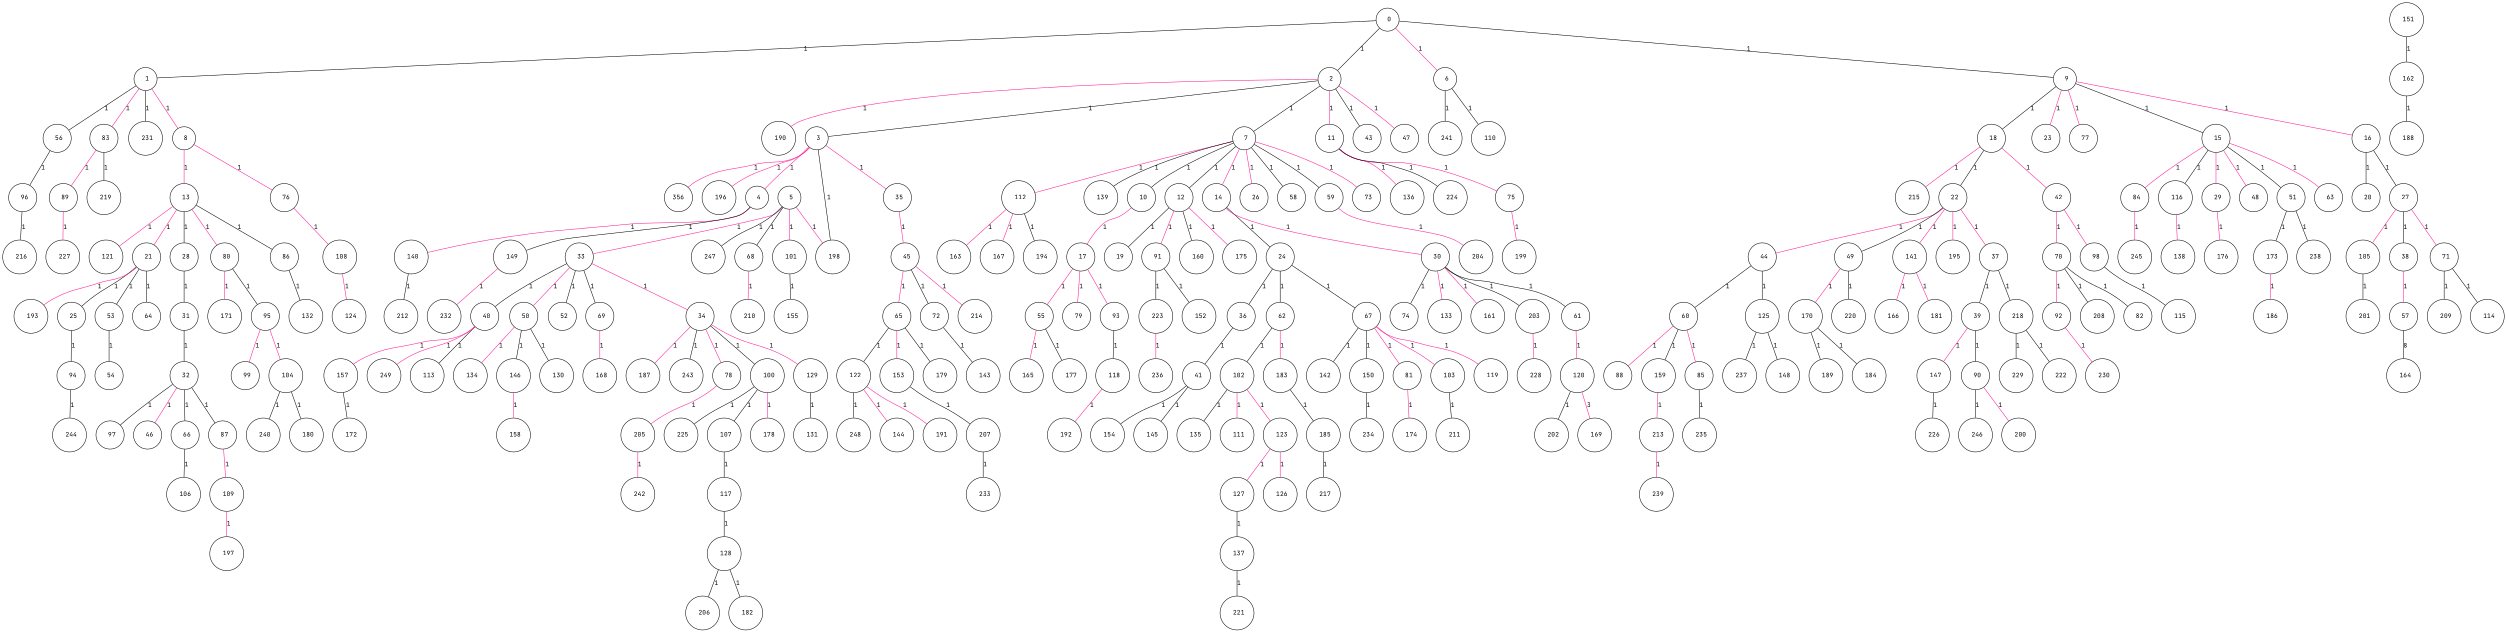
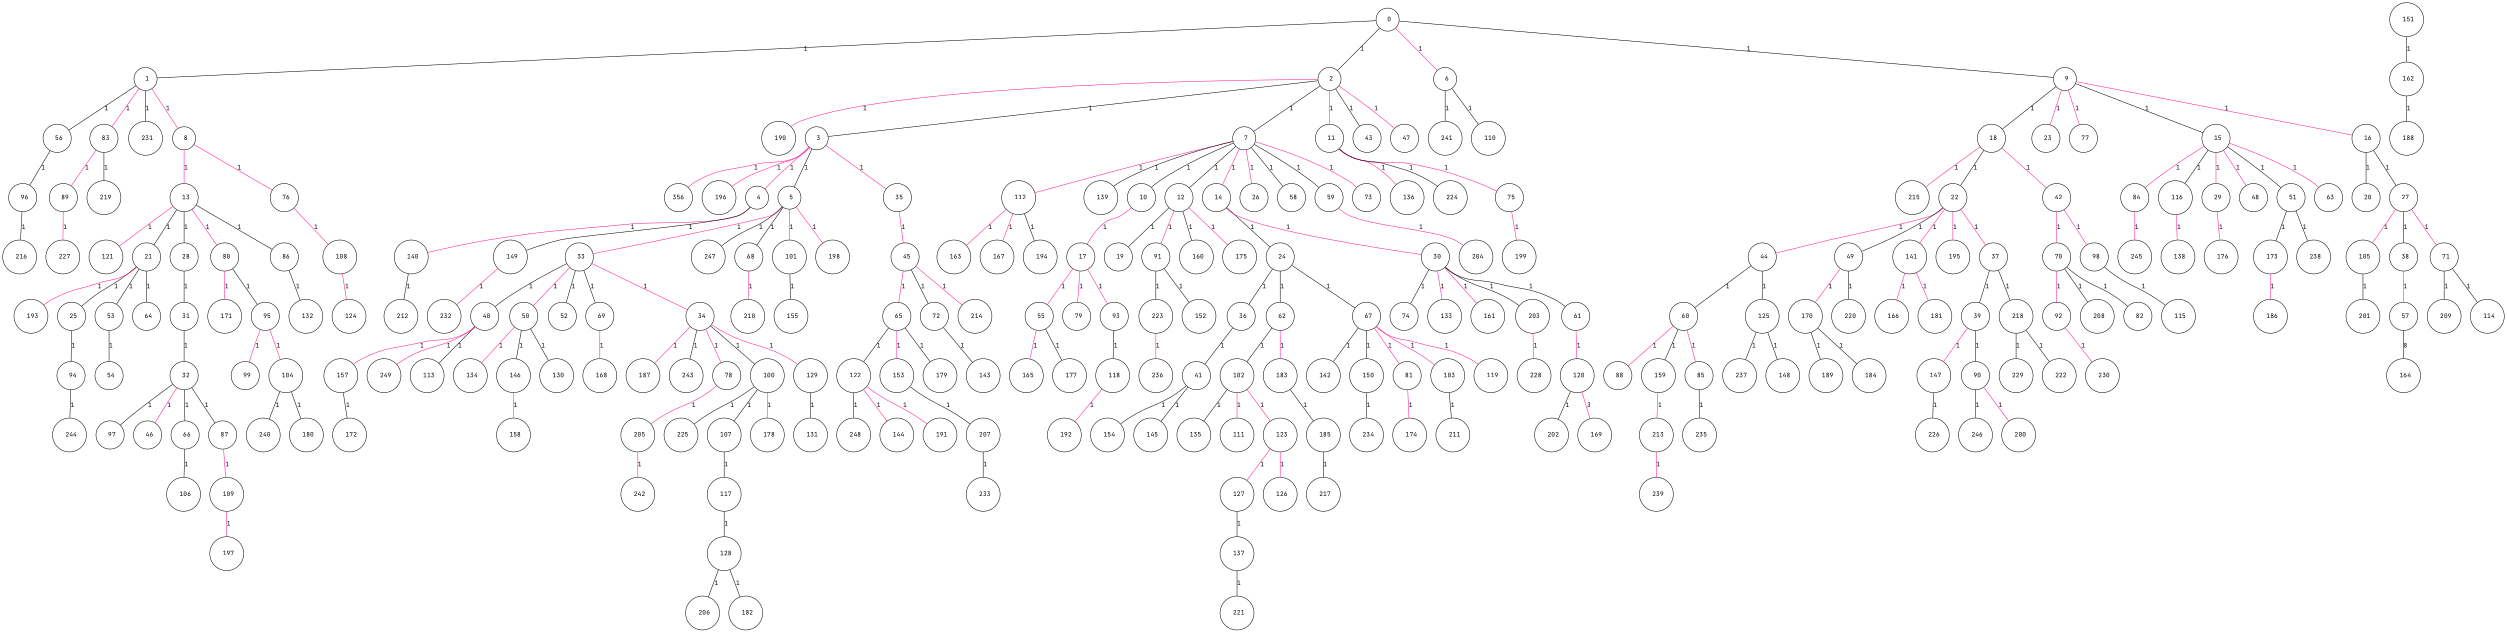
(824, 195) -> (803, 168)
(165, 227) -> (165, 227)
